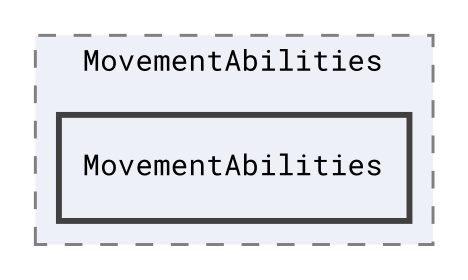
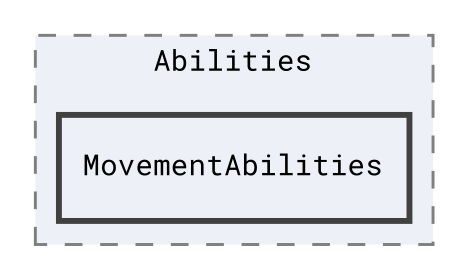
(234, 63) -> (234, 63)
